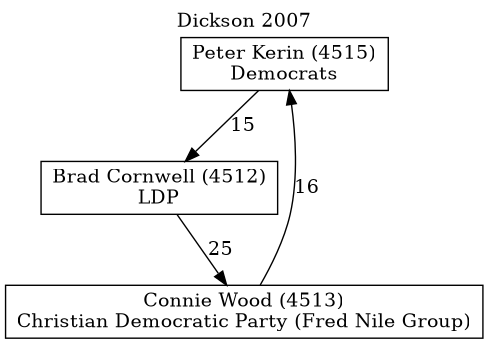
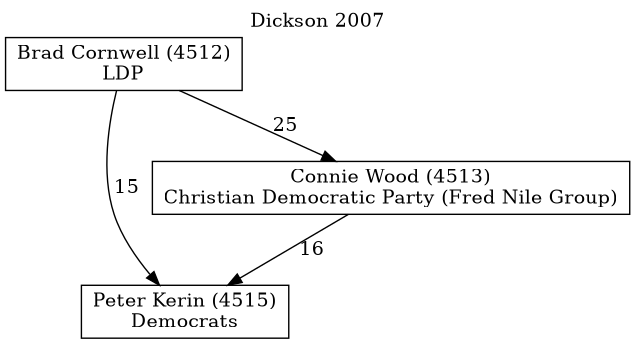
(227, 121) -> (108, 188)
